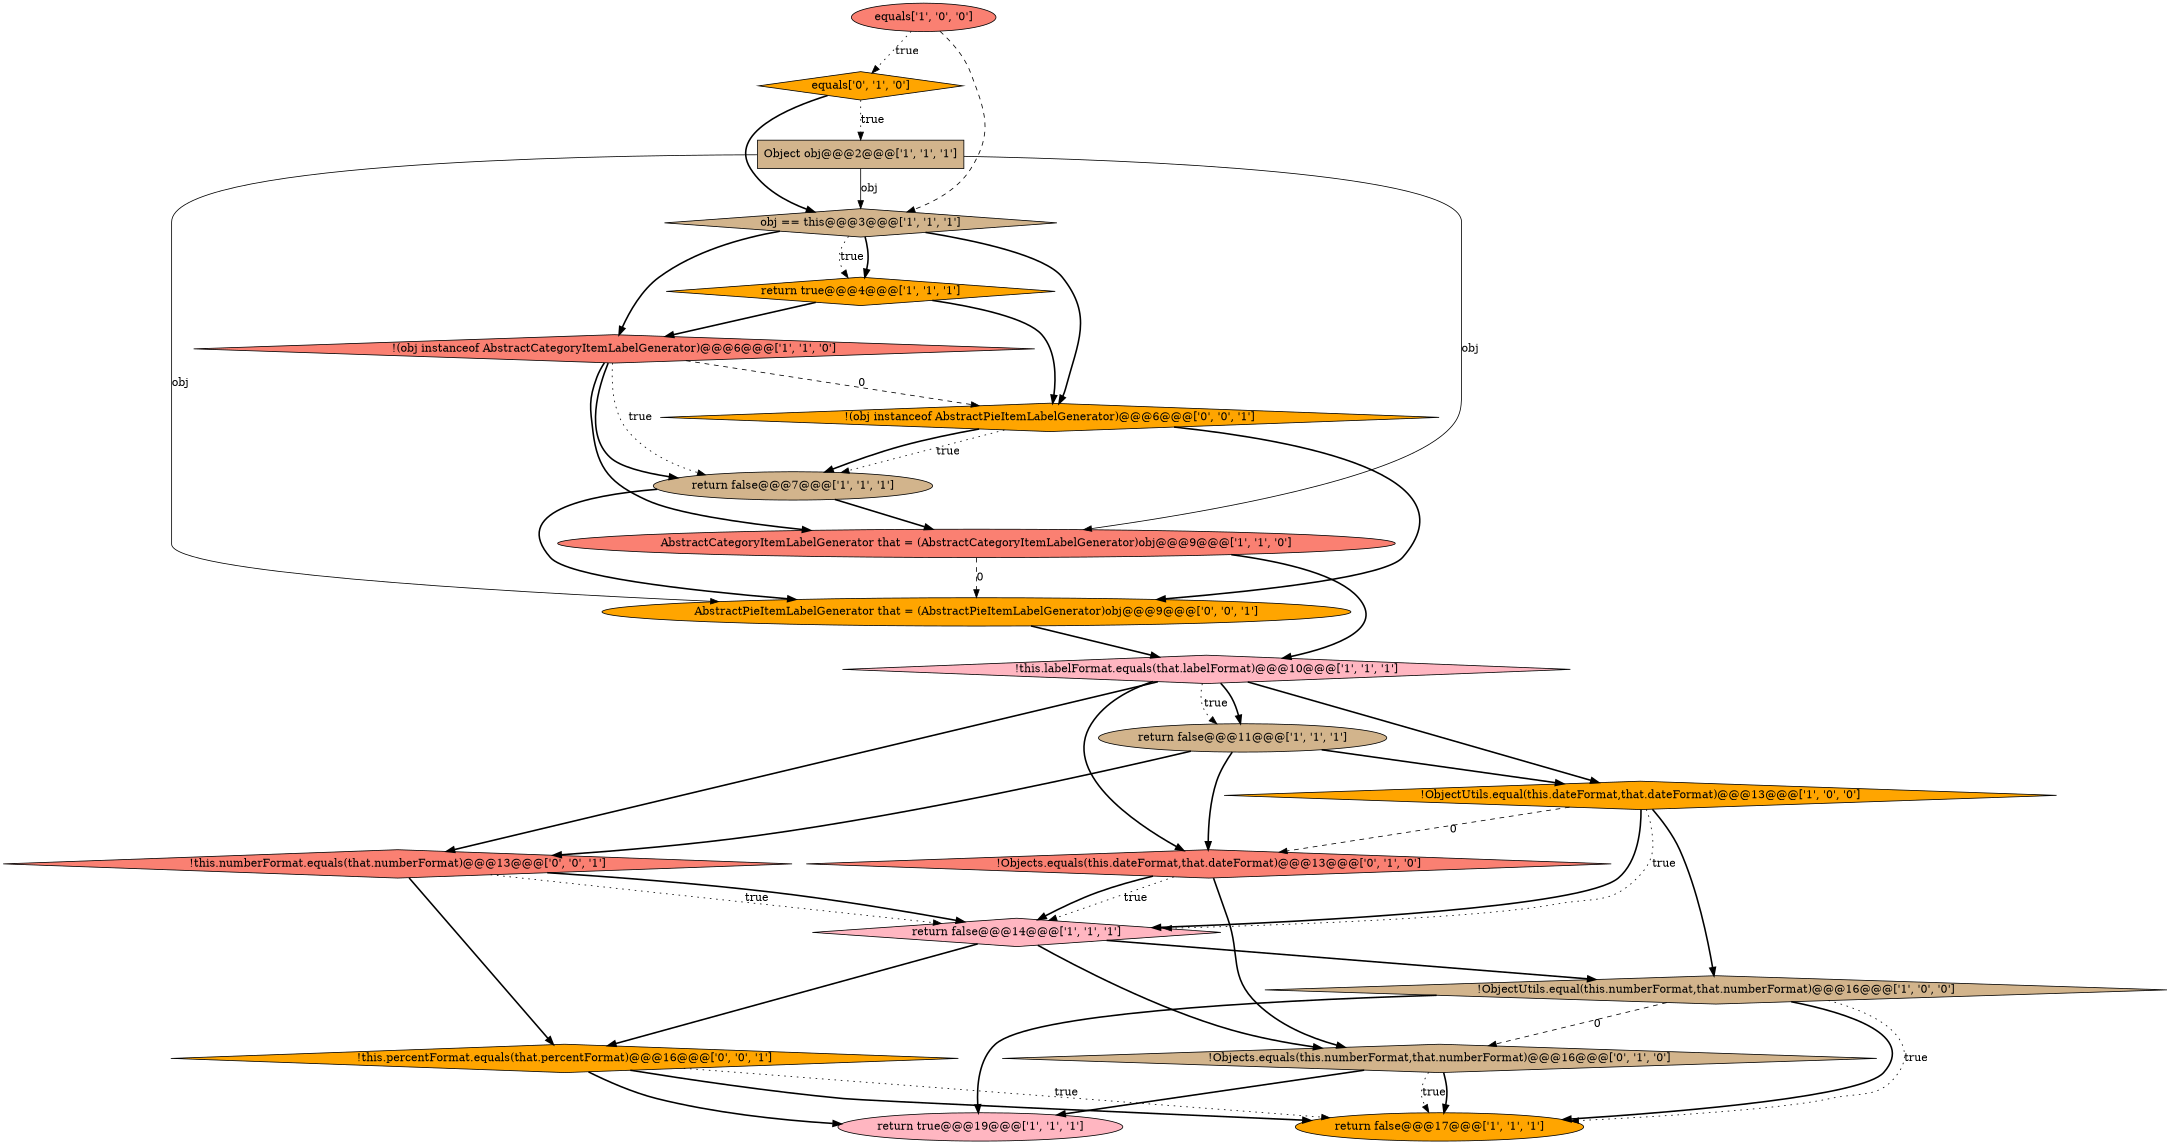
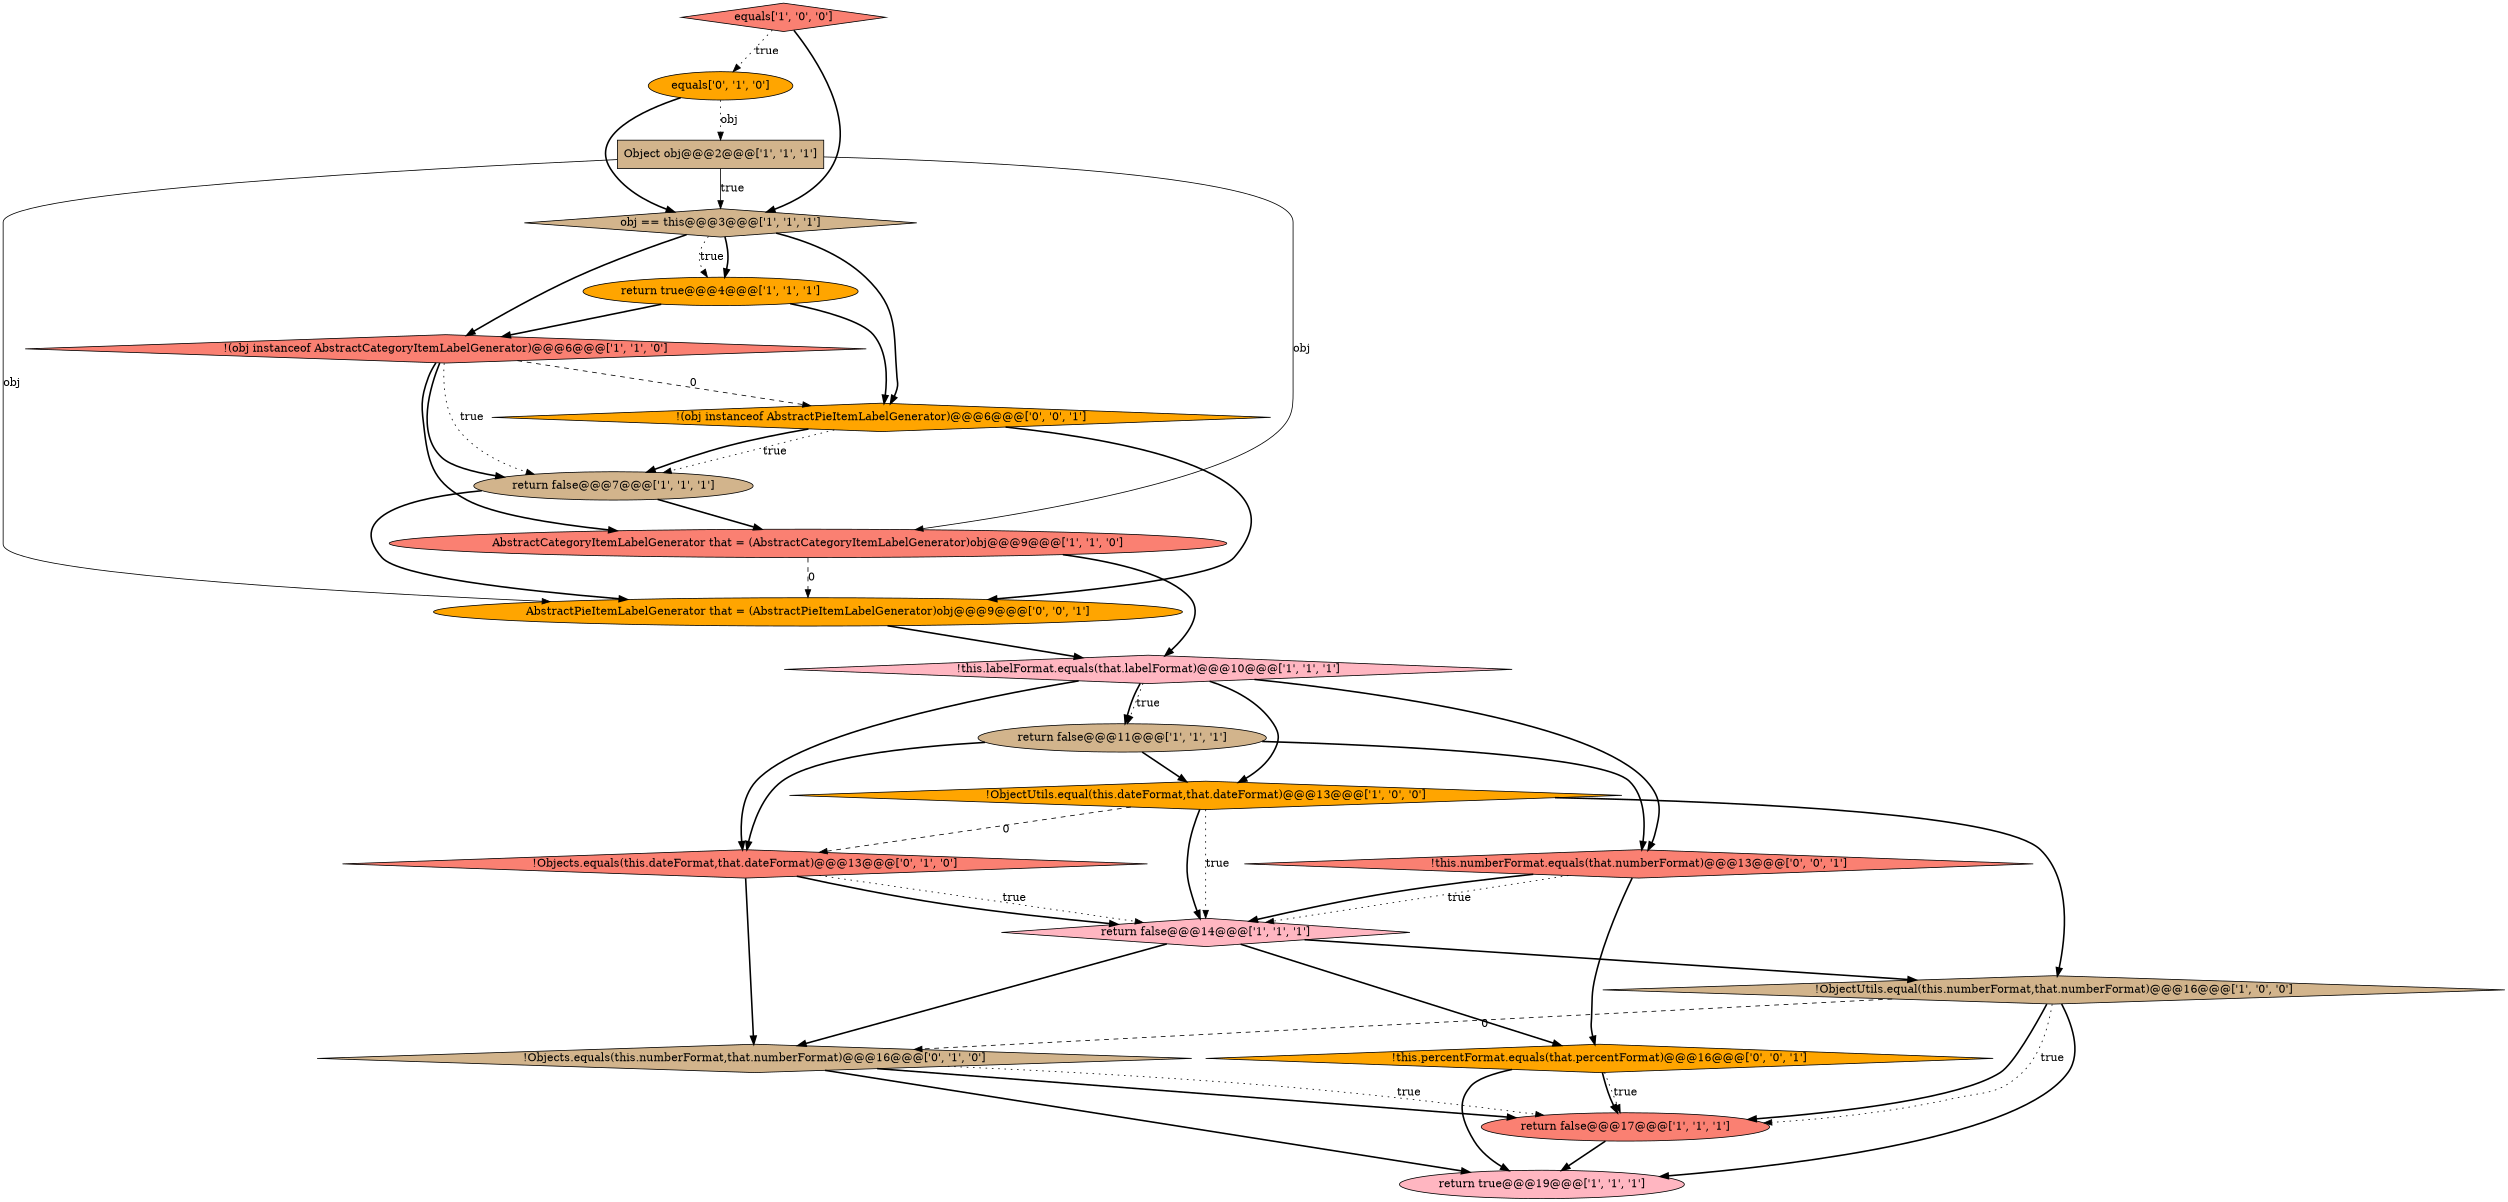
(924, 17) -> (784, 17)
(861, 86) -> (721, 86)
(873, 120) -> (729, 120)
(985, 130) -> (840, 130)
(869, 189) -> (733, 189)
(861, 291) -> (721, 291)
(1439, 1127) -> (1625, 1127)
none -> (1587, 1153)
